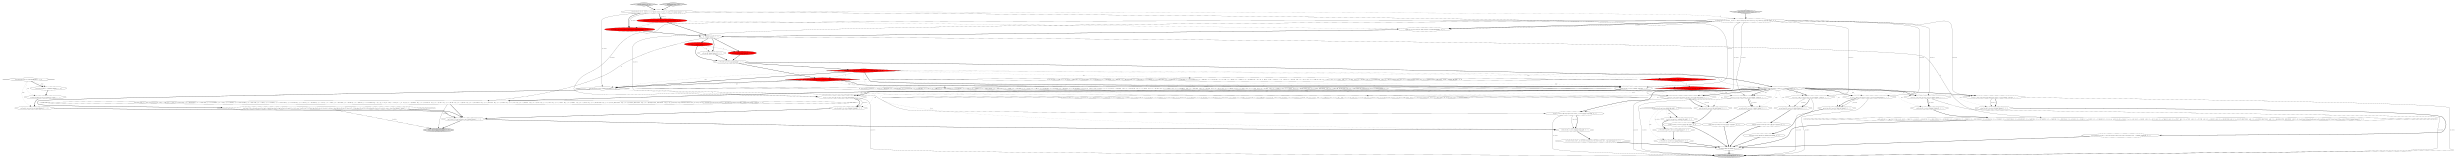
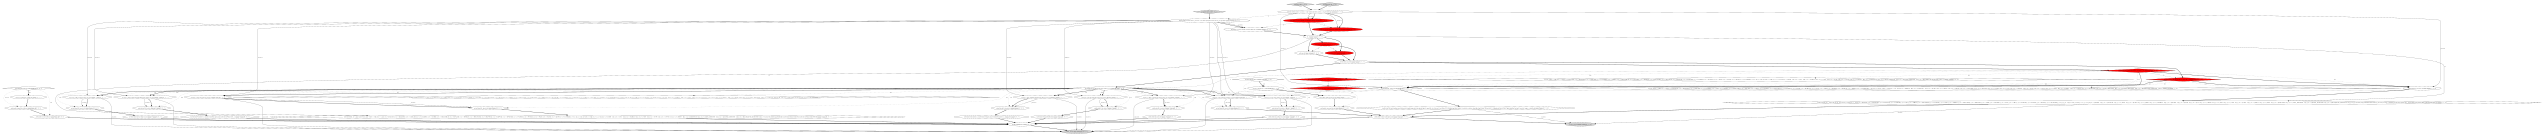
(1020, 128) -> (1203, 121)
